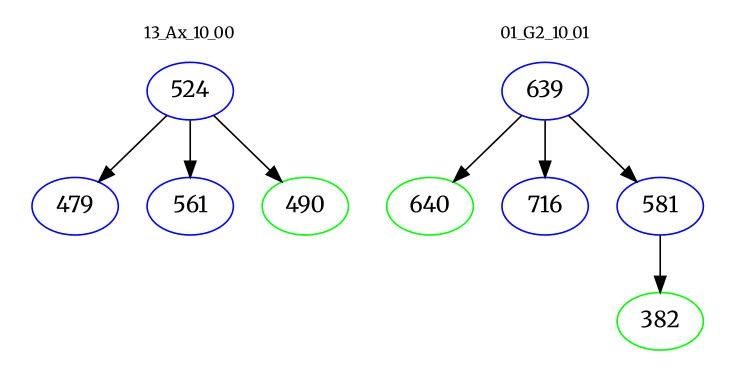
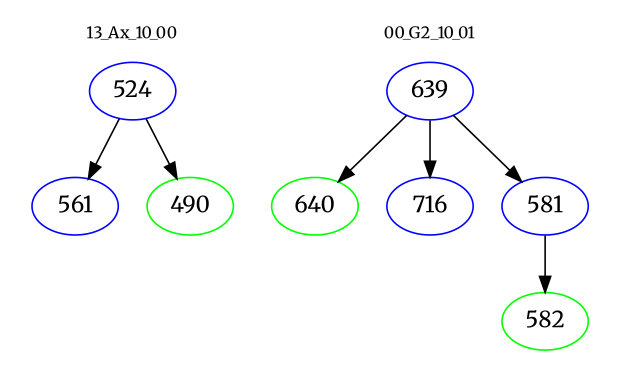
(545, 34) -> (430, 34)
(75, 206) -> none
(660, 321) -> (545, 321)
